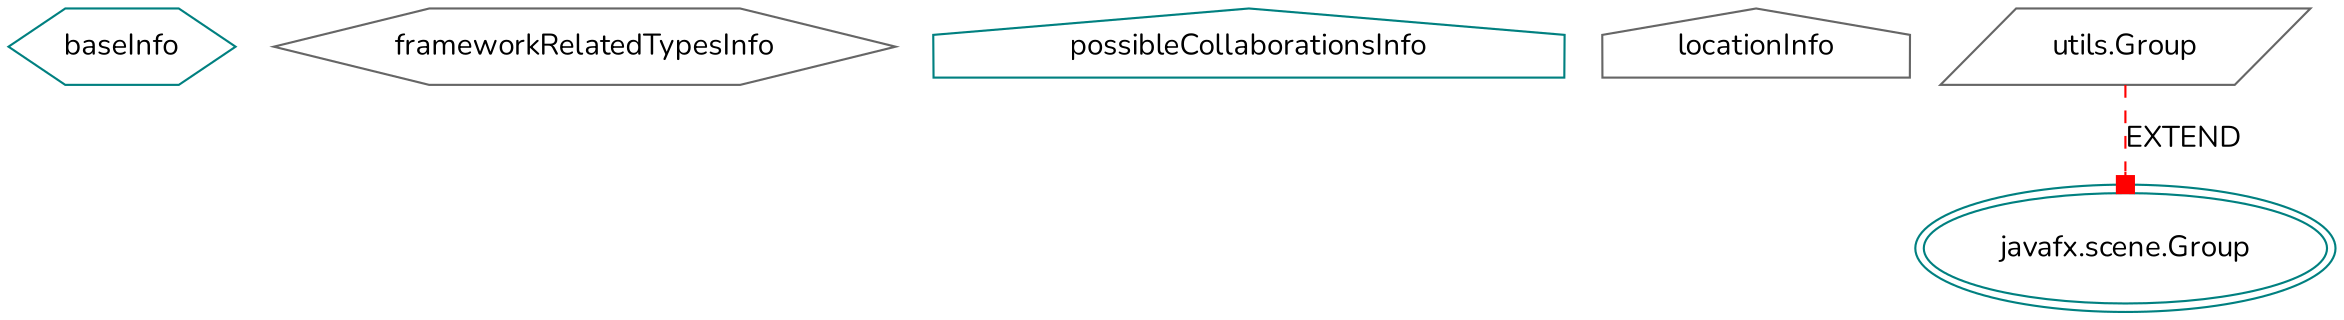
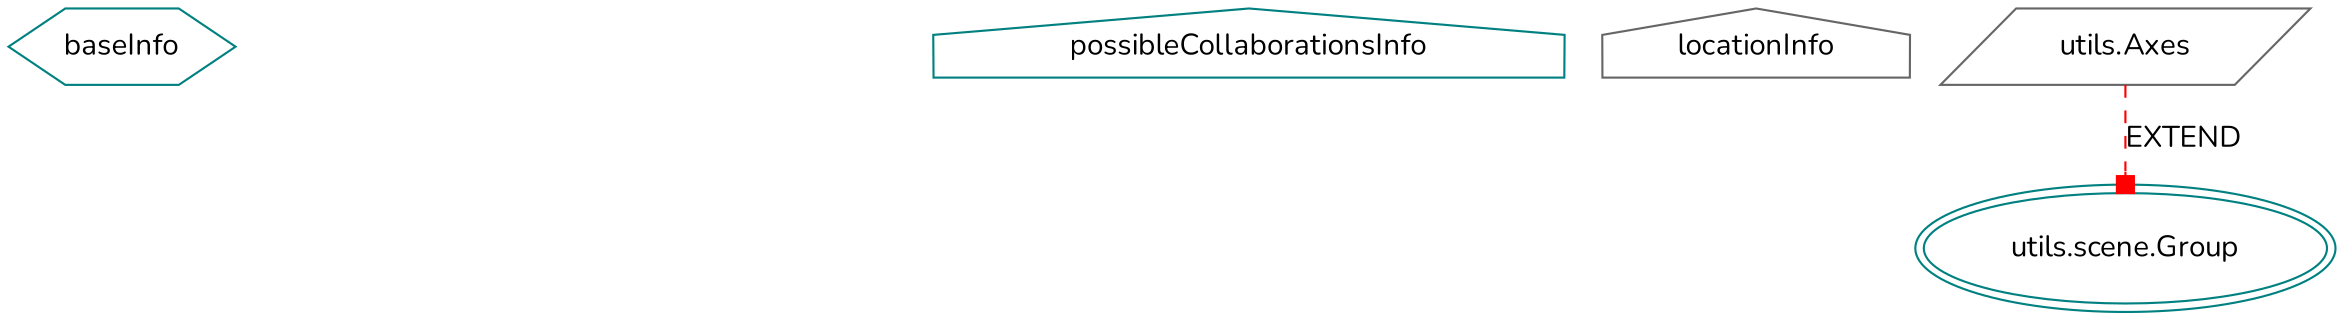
(585, 47) -> none
(2125, 47) -> (2125, 47)
(2125, 248) -> (2125, 248)
